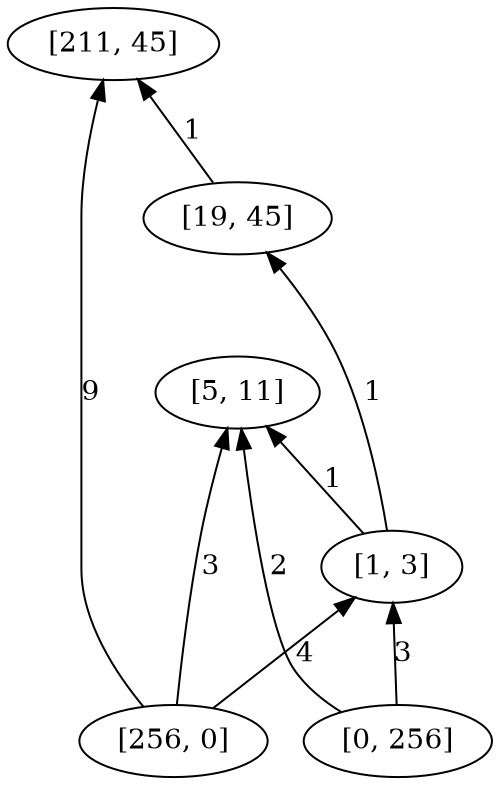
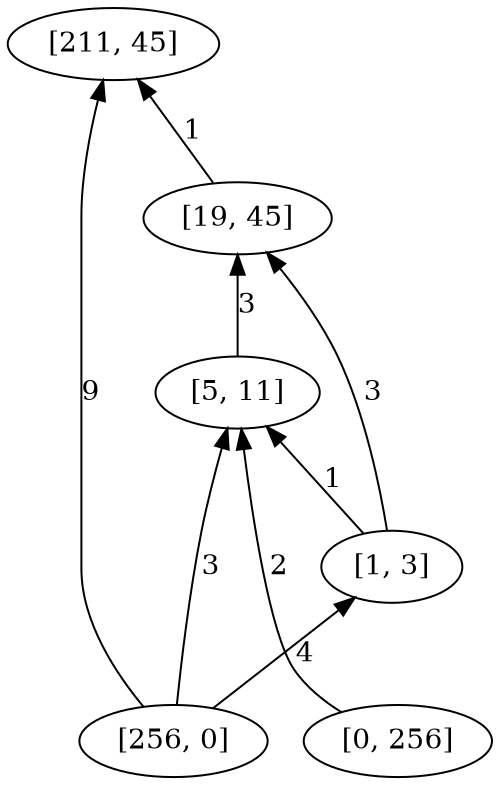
none -> (238, 315)
(374, 393) -> (374, 393)
(395, 664) -> none
